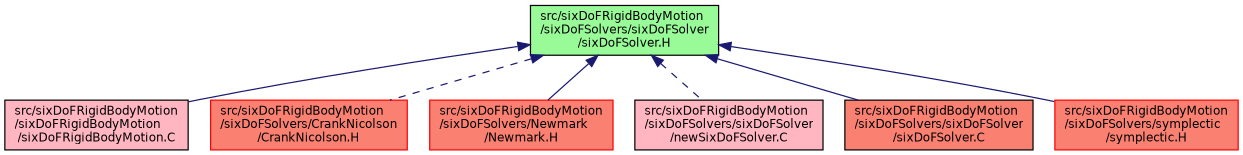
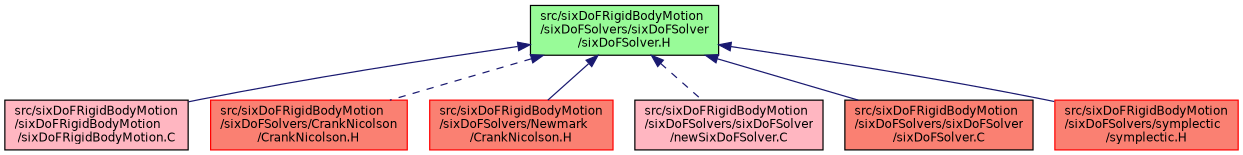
(521, 125) -> (521, 125)
